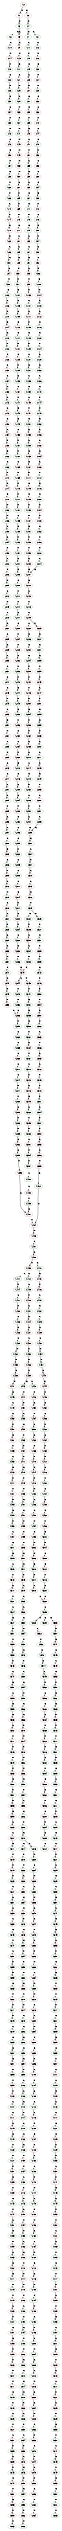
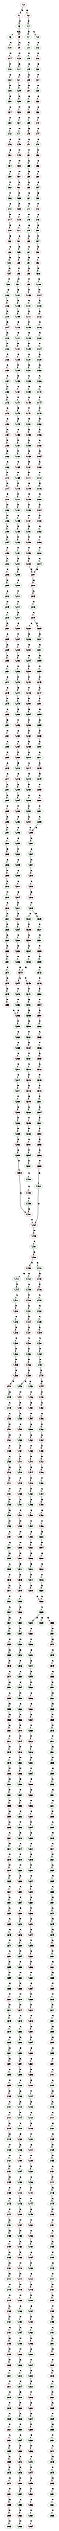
(28, 1843) -> (30, 1854)
